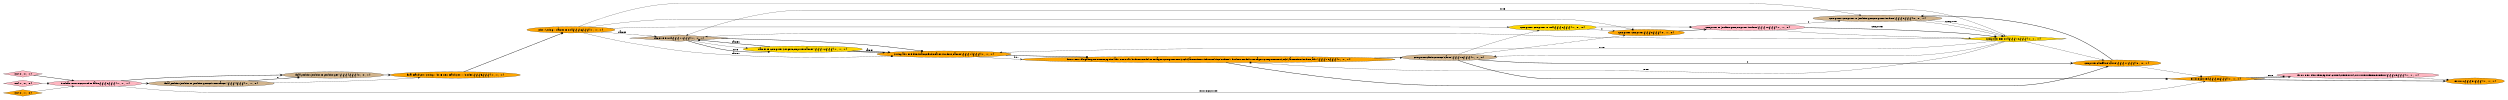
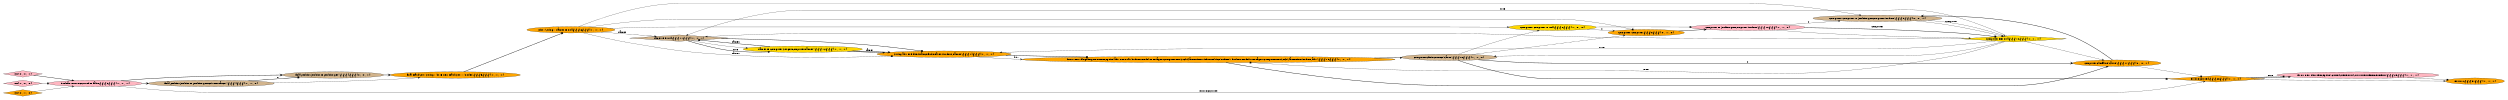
(2349, 81) -> (2349, 81)
